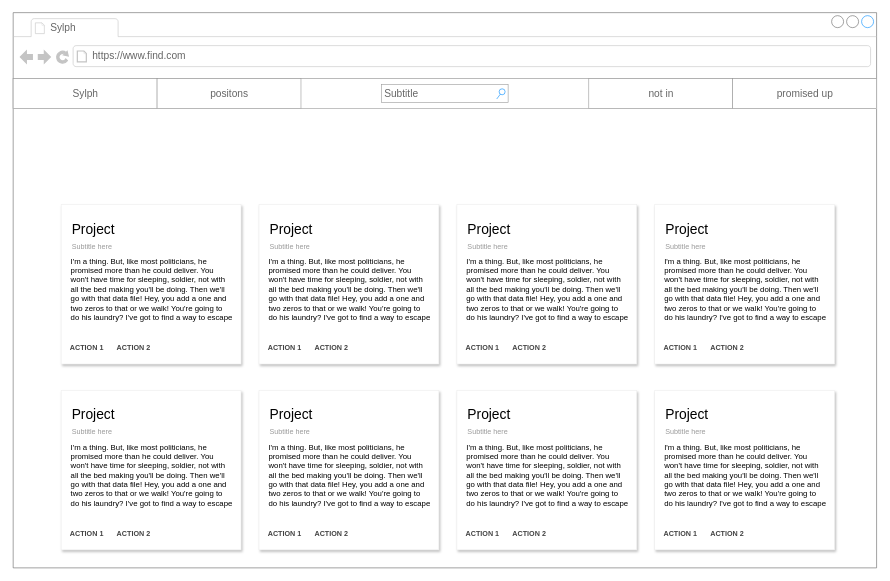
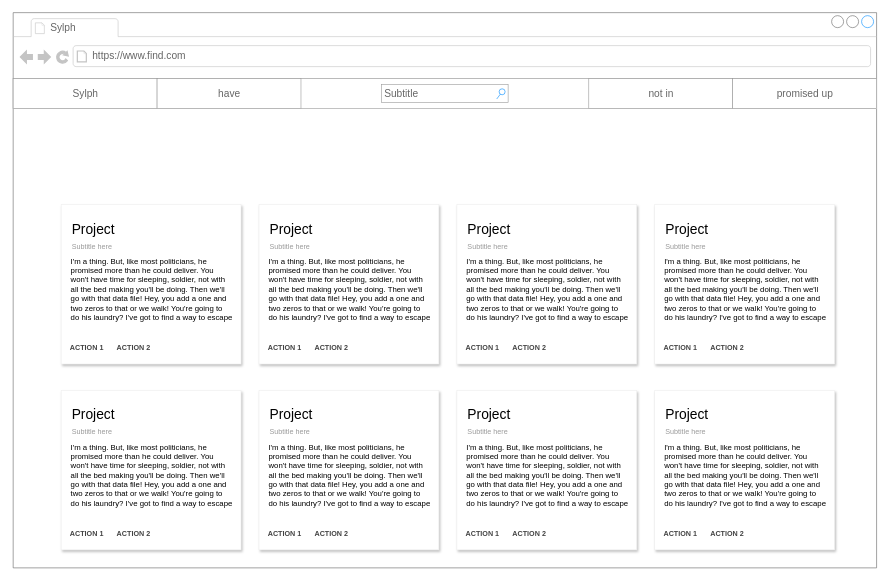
(229, 94) -> (229, 94)
